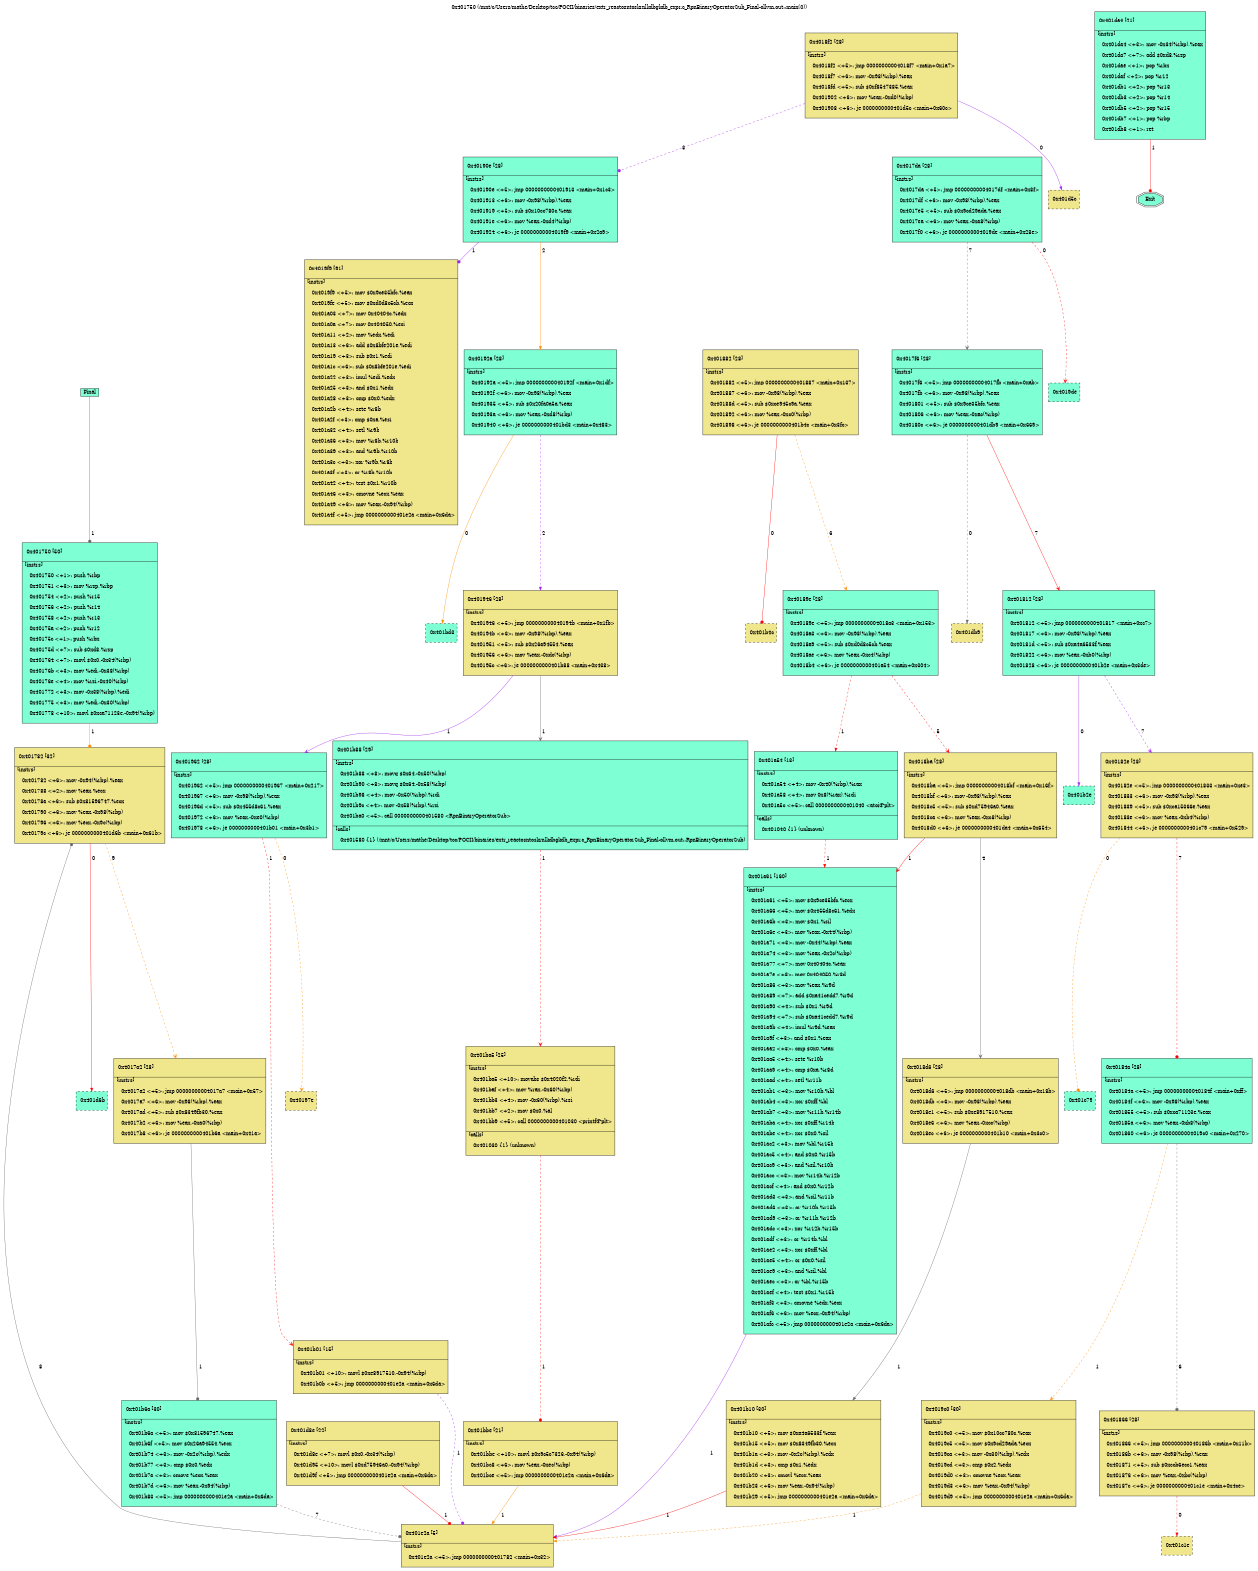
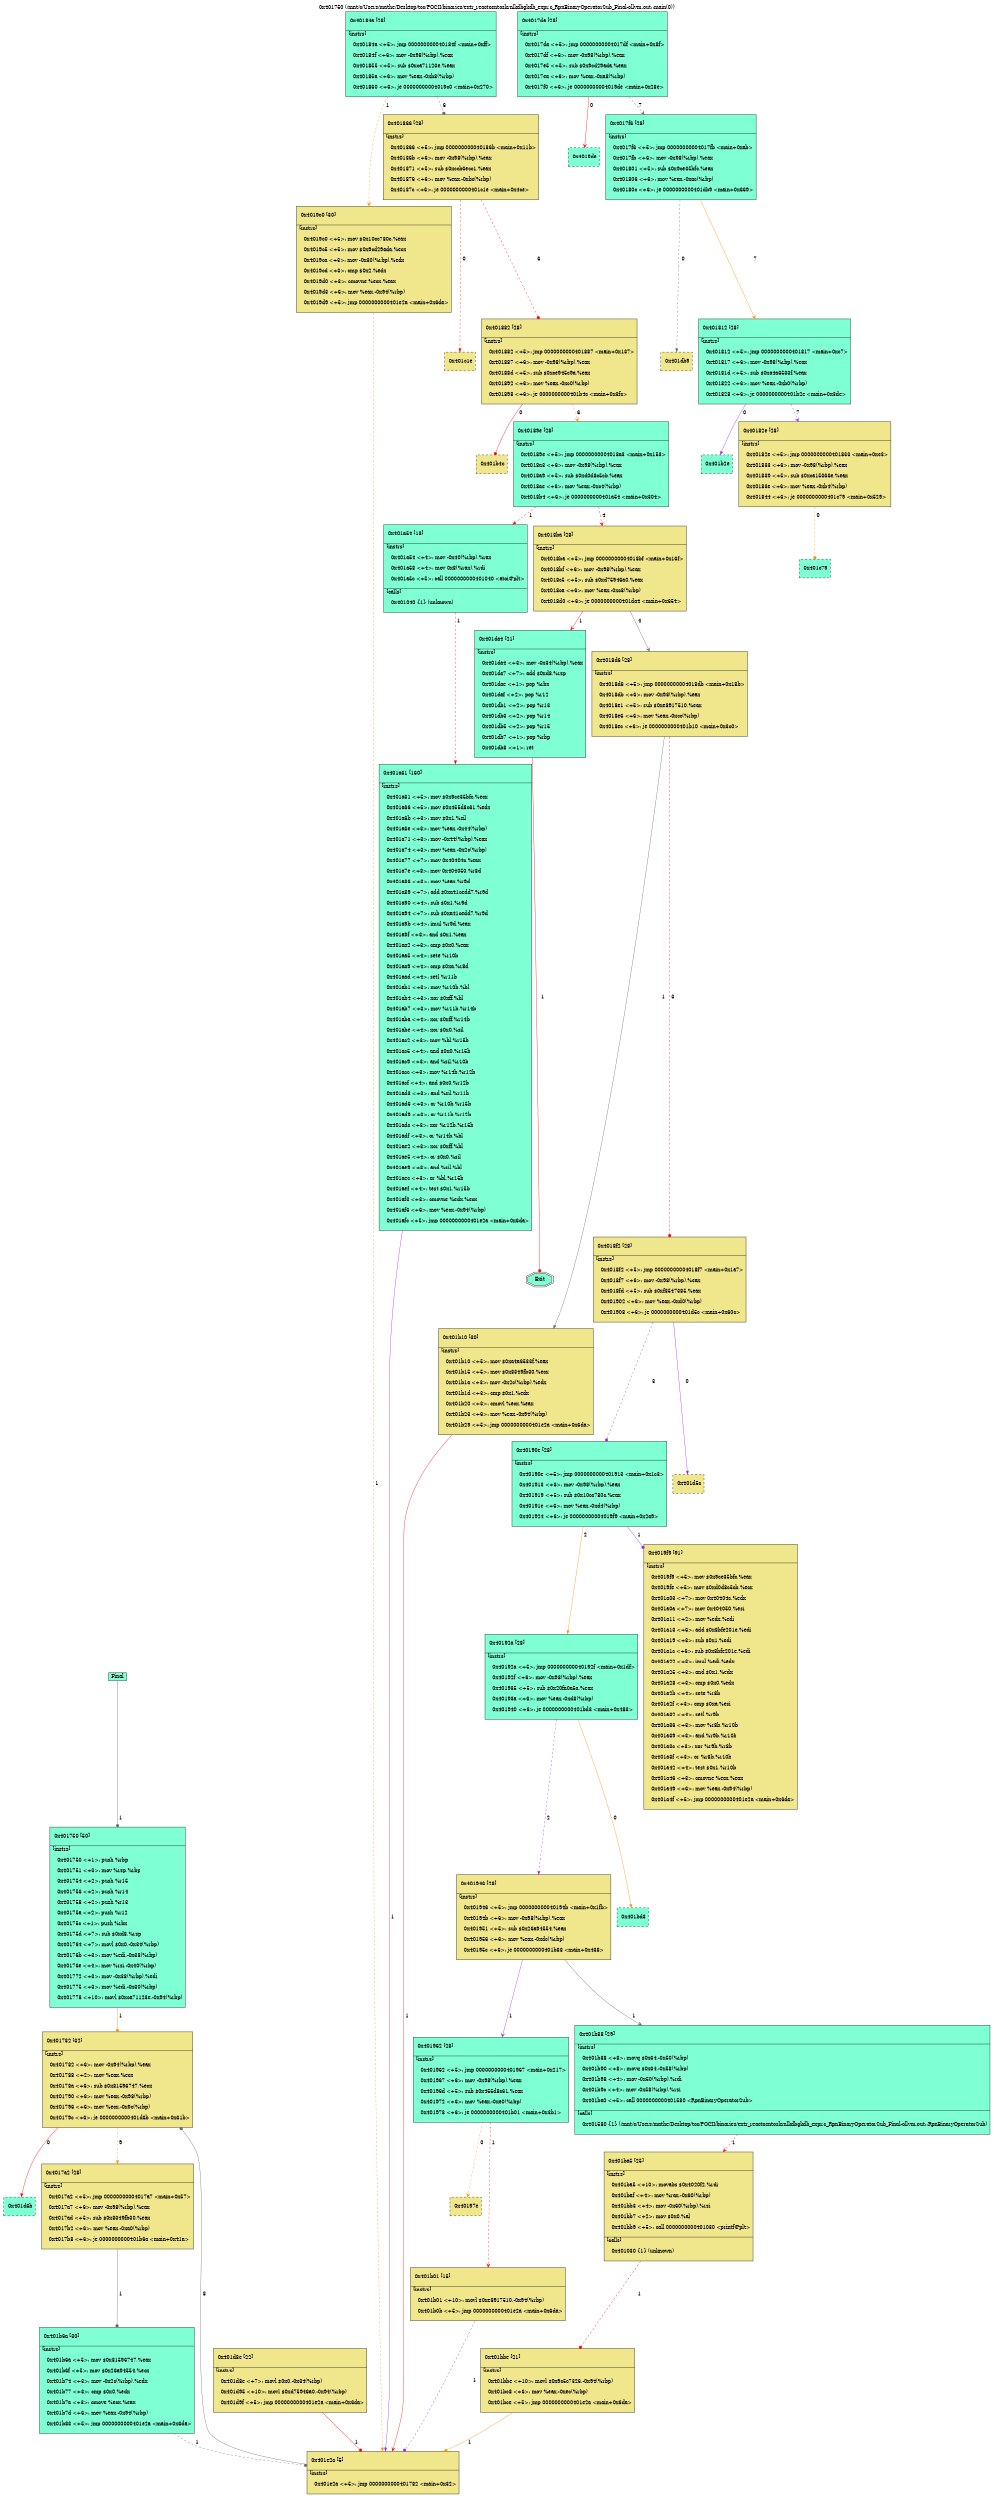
none -> (510, 258)
(1062, 307) -> (587, 121)
(1022, 511) -> (727, 258)
(937, 732) -> (603, 516)
(911, 853) -> (578, 619)
(1177, 947) -> none
(140, 949) -> (118, 2144)
none -> (670, 985)
(316, 1515) -> (196, 2442)
